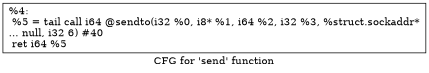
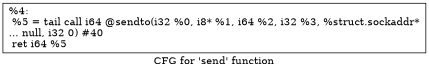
(56, 33) -> (56, 33)
